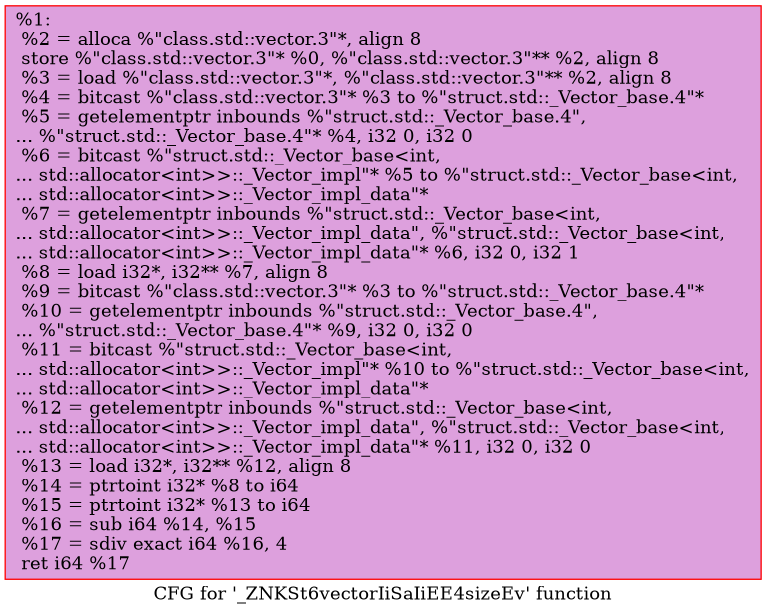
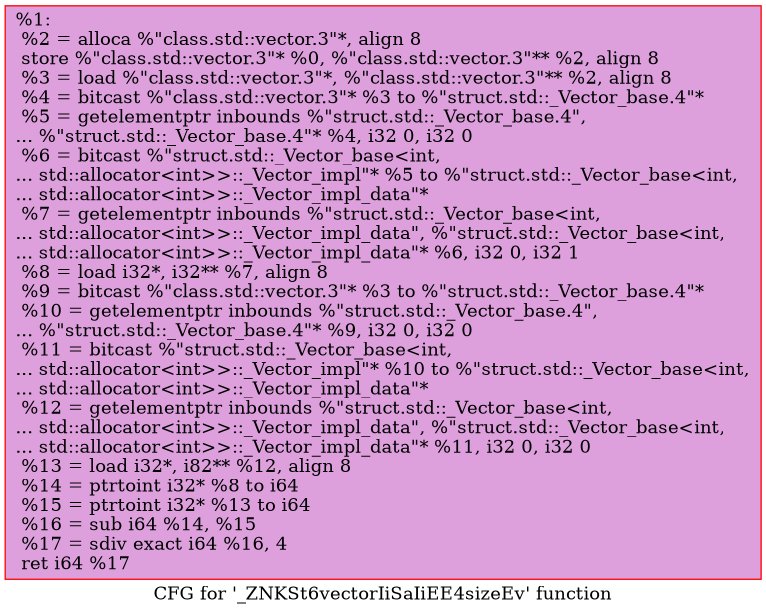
(184, 467) -> (184, 467)
